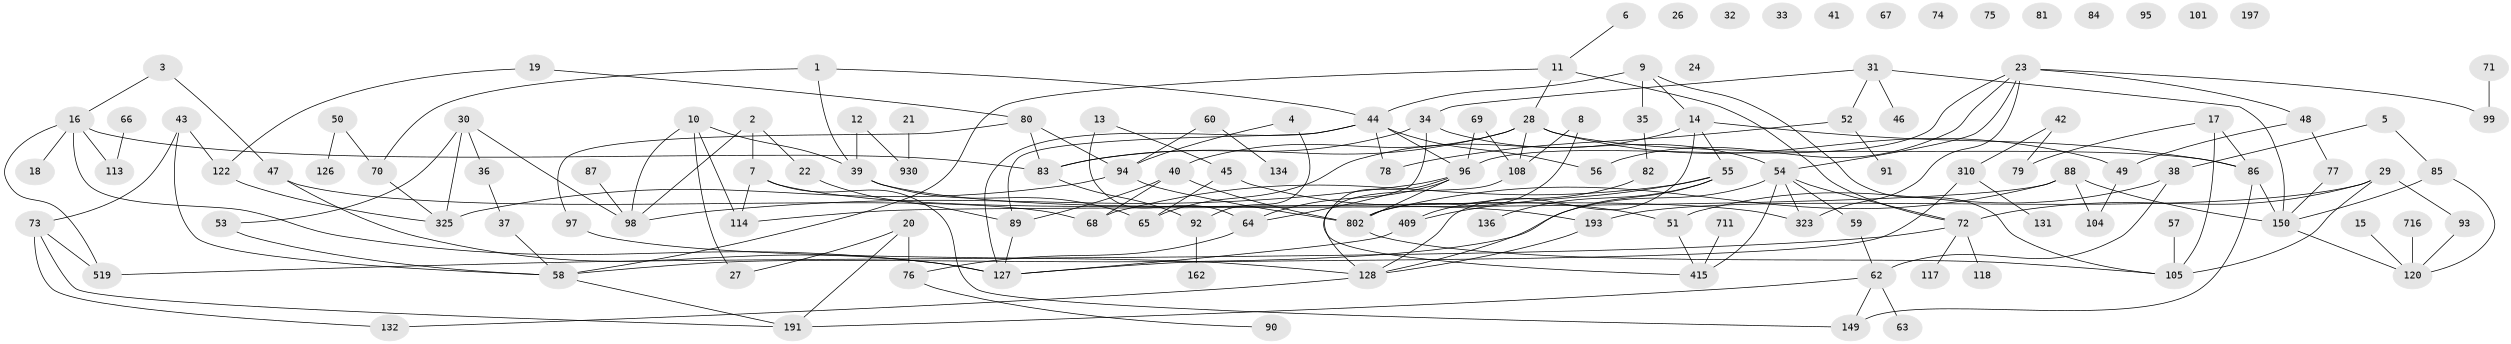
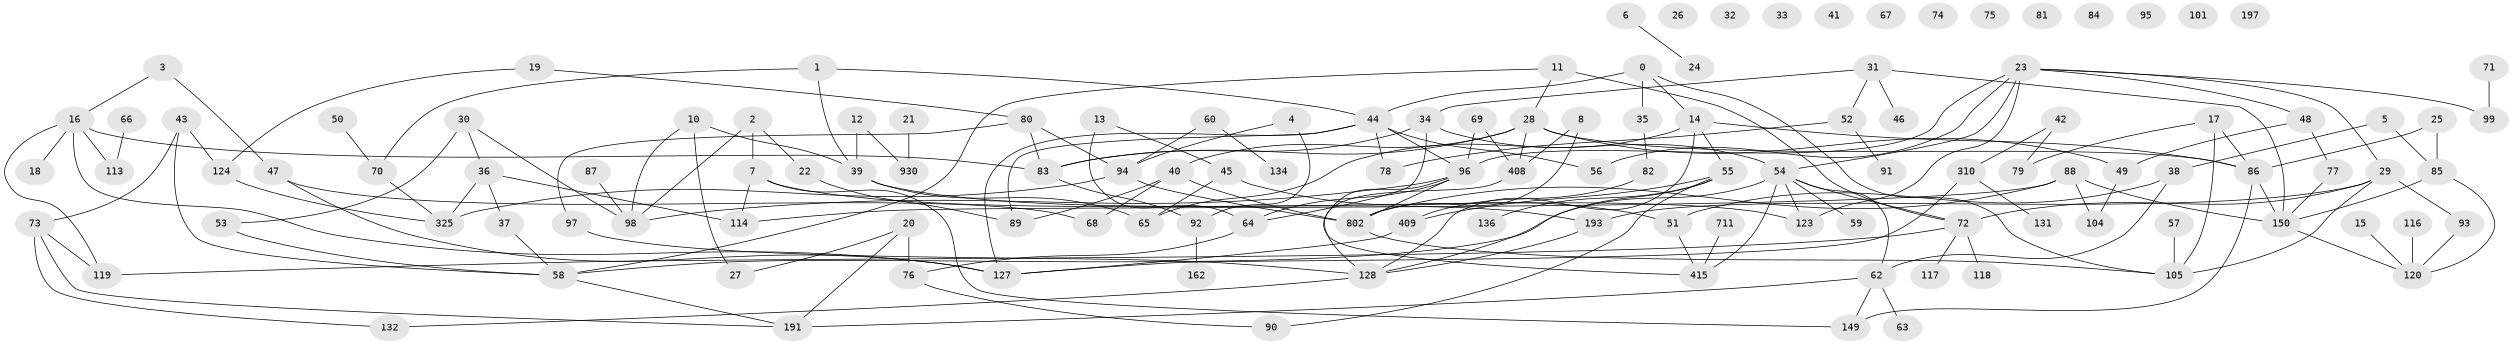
(1592, 42) -> (1660, 42)
(1643, 68) -> (1643, 68)
none -> (2250, 86)
none -> (2437, 120)
(221, 172) -> (221, 172)
(325, 172) -> none
(454, 172) -> (464, 198)
(716, 172) -> (666, 209)
(1517, 172) -> (1517, 172)
(1347, 186) -> (1512, 281)
(1804, 224) -> (1804, 224)
(2413, 224) -> (2413, 224)
(1009, 250) -> none
(1867, 250) -> (1883, 213)
(102, 276) -> (102, 276)
